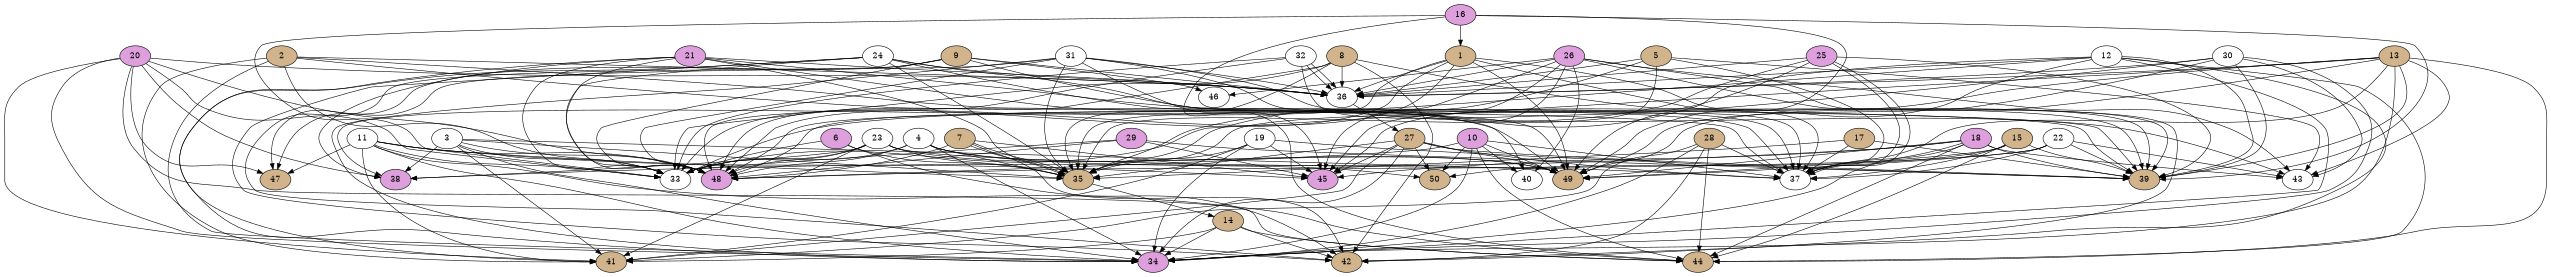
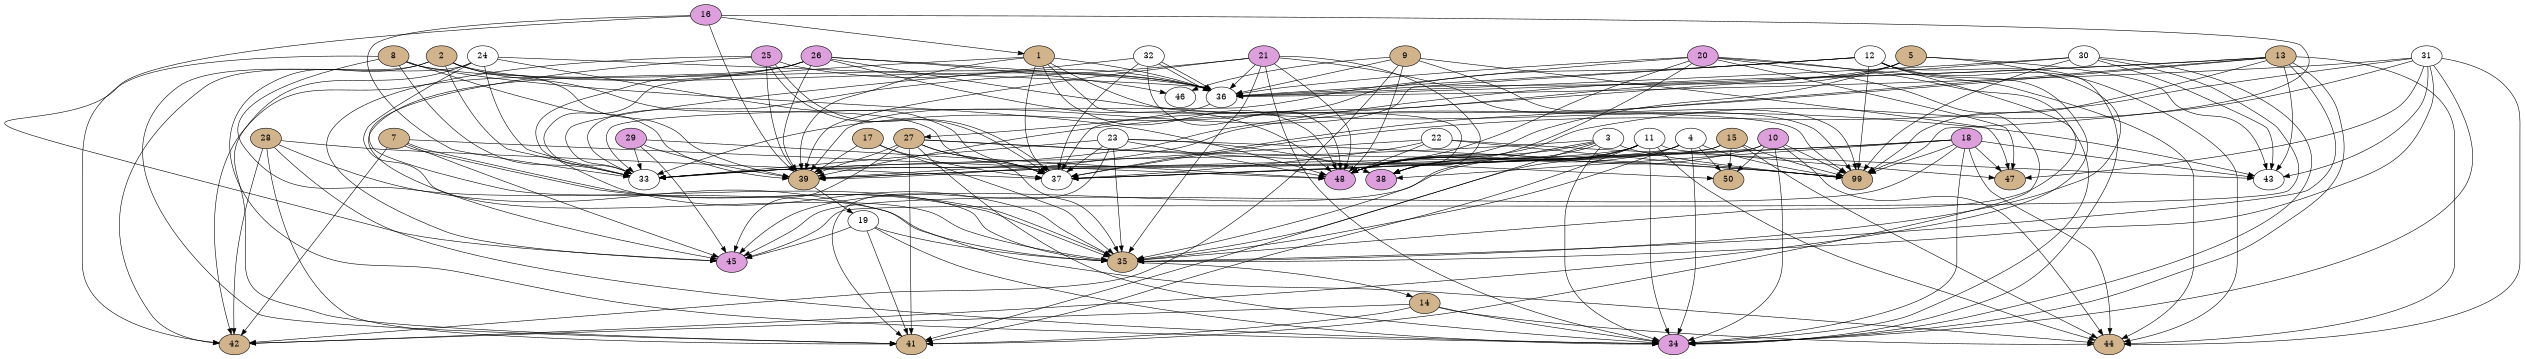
(836, 138) -> none
none -> (1986, 157)
(1699, 164) -> (831, 199)
(1527, 180) -> none
(1568, 180) -> (1857, 180)
